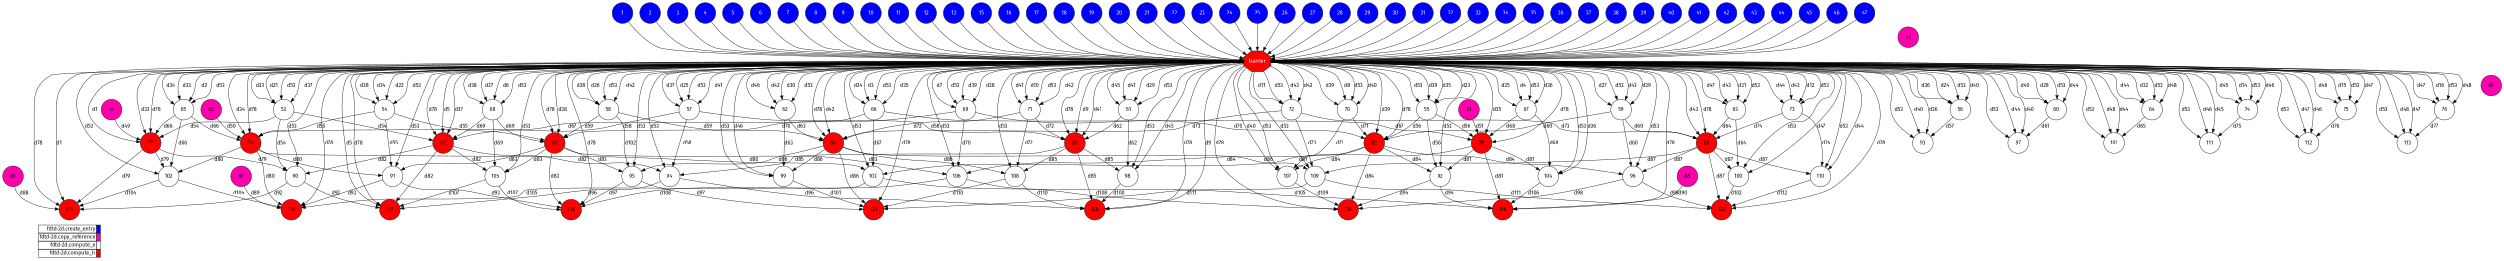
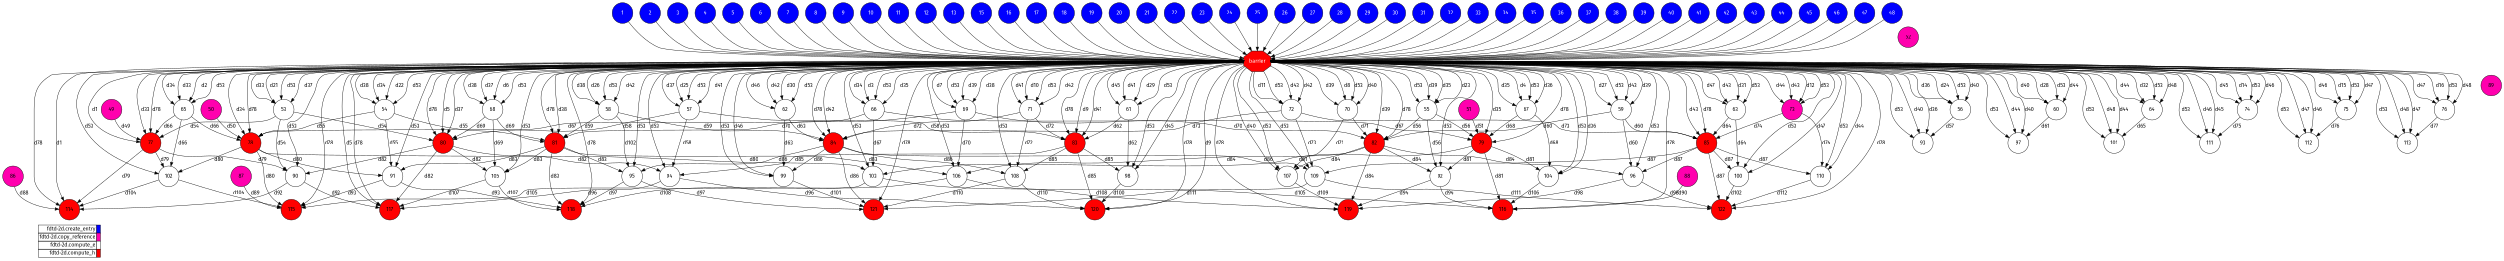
none -> (1892, 13)
(1792, 110) -> (1792, 110)
